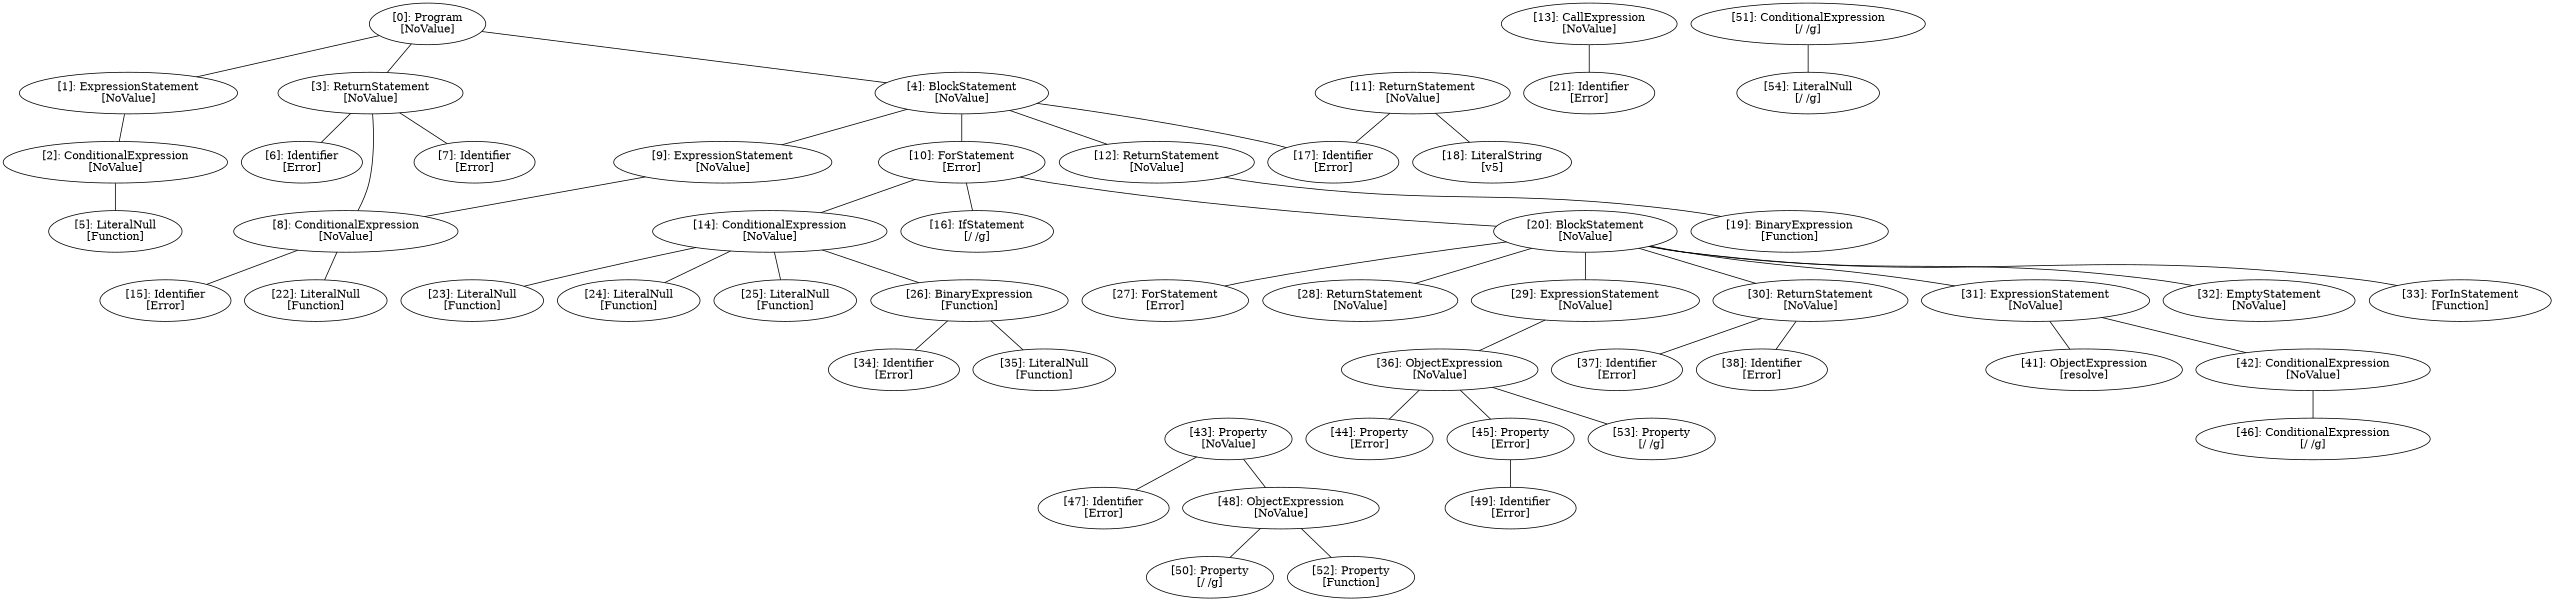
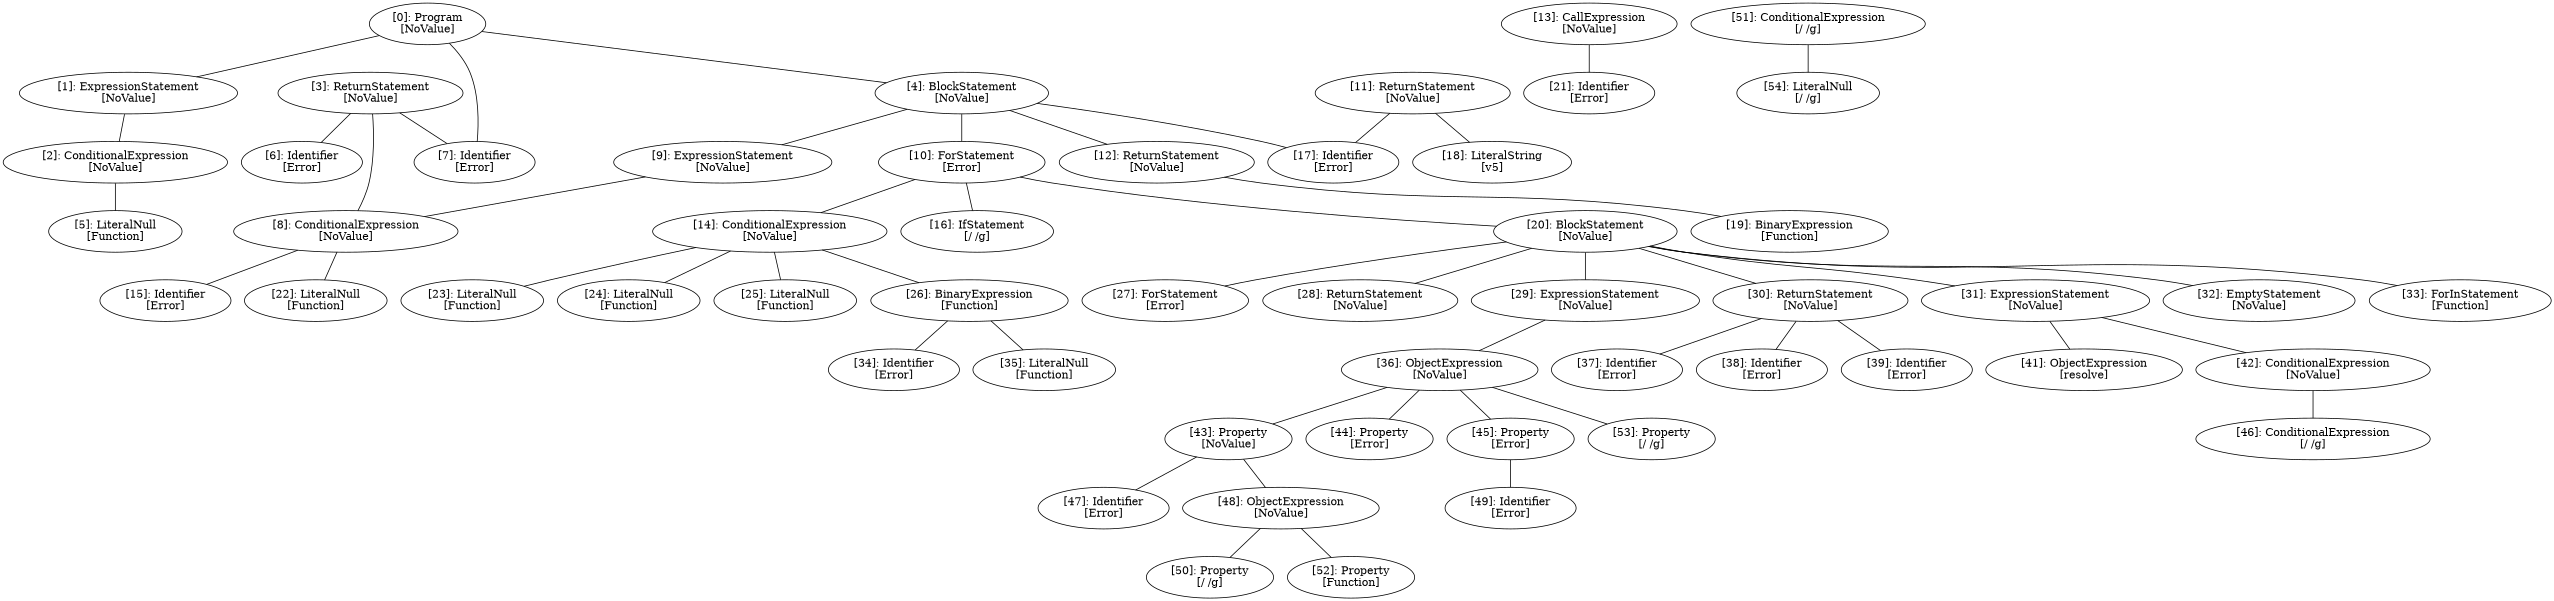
(399, 58) -> (475, 89)
none -> (1907, 370)
none -> (1330, 406)
